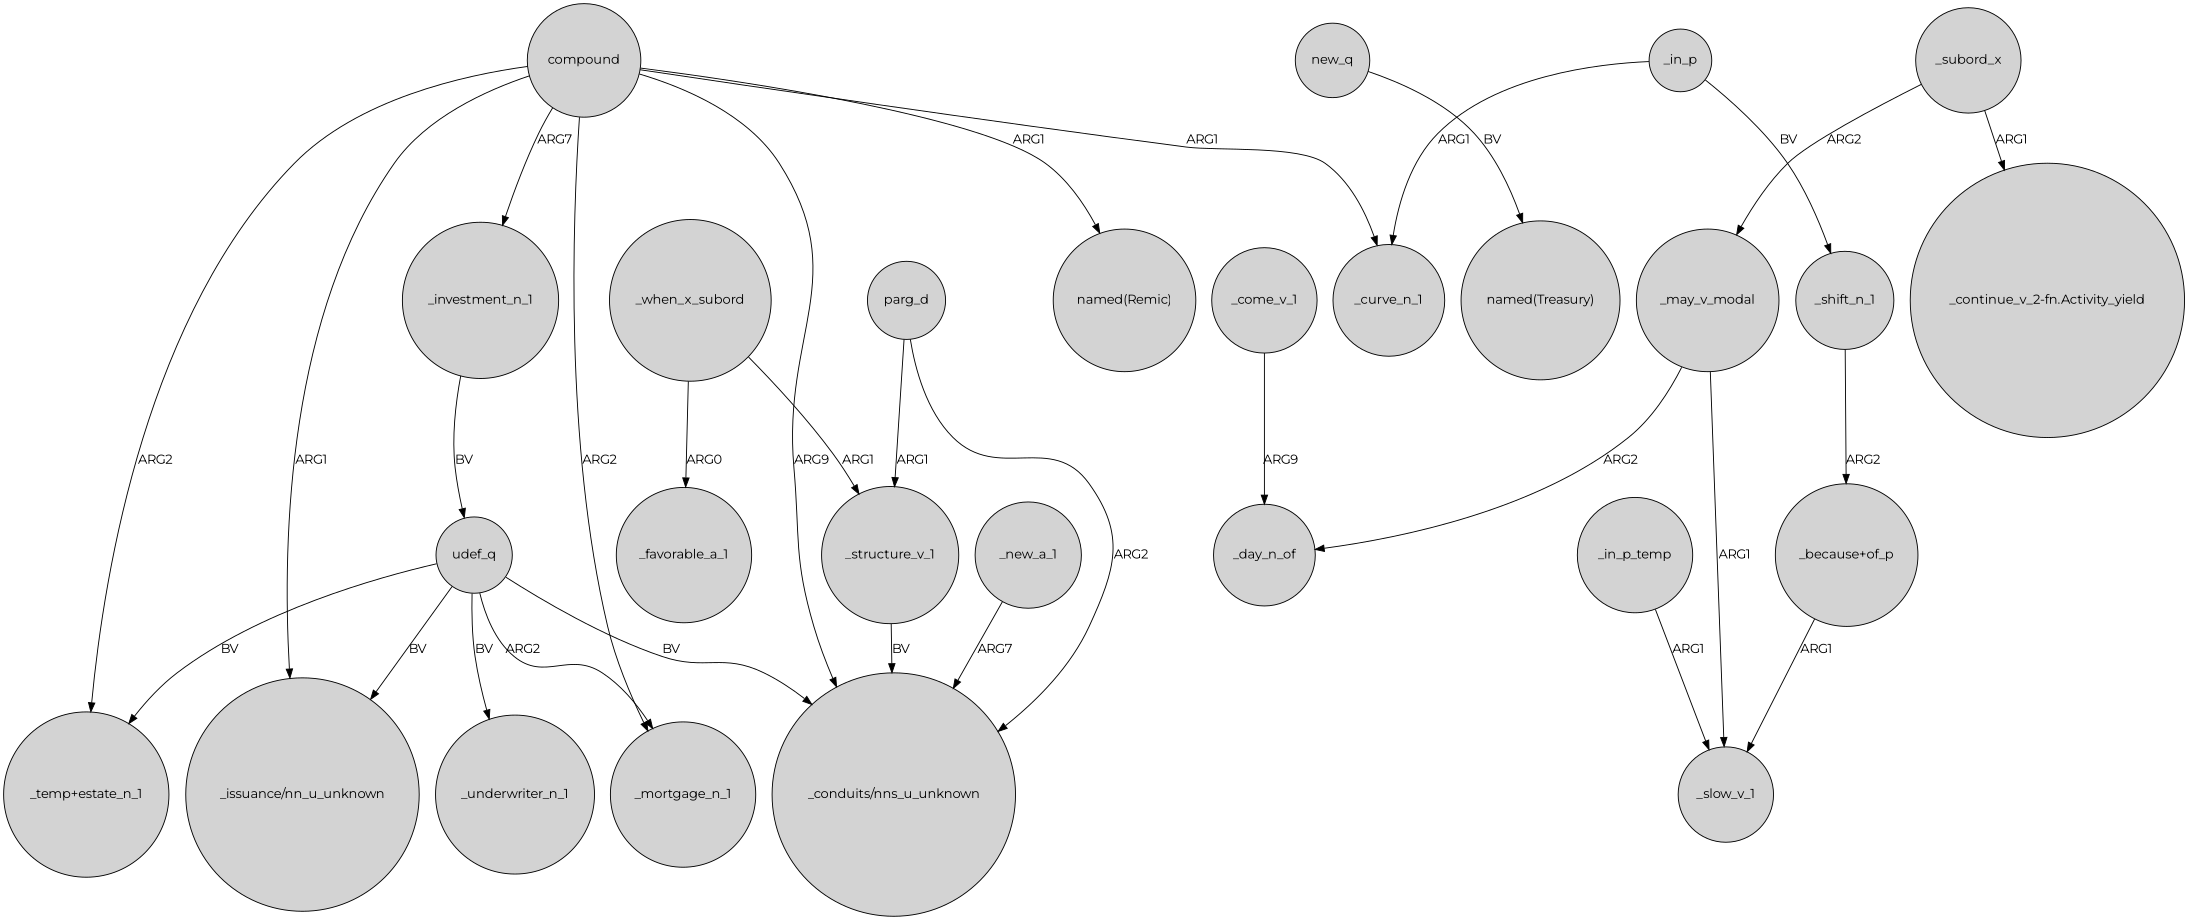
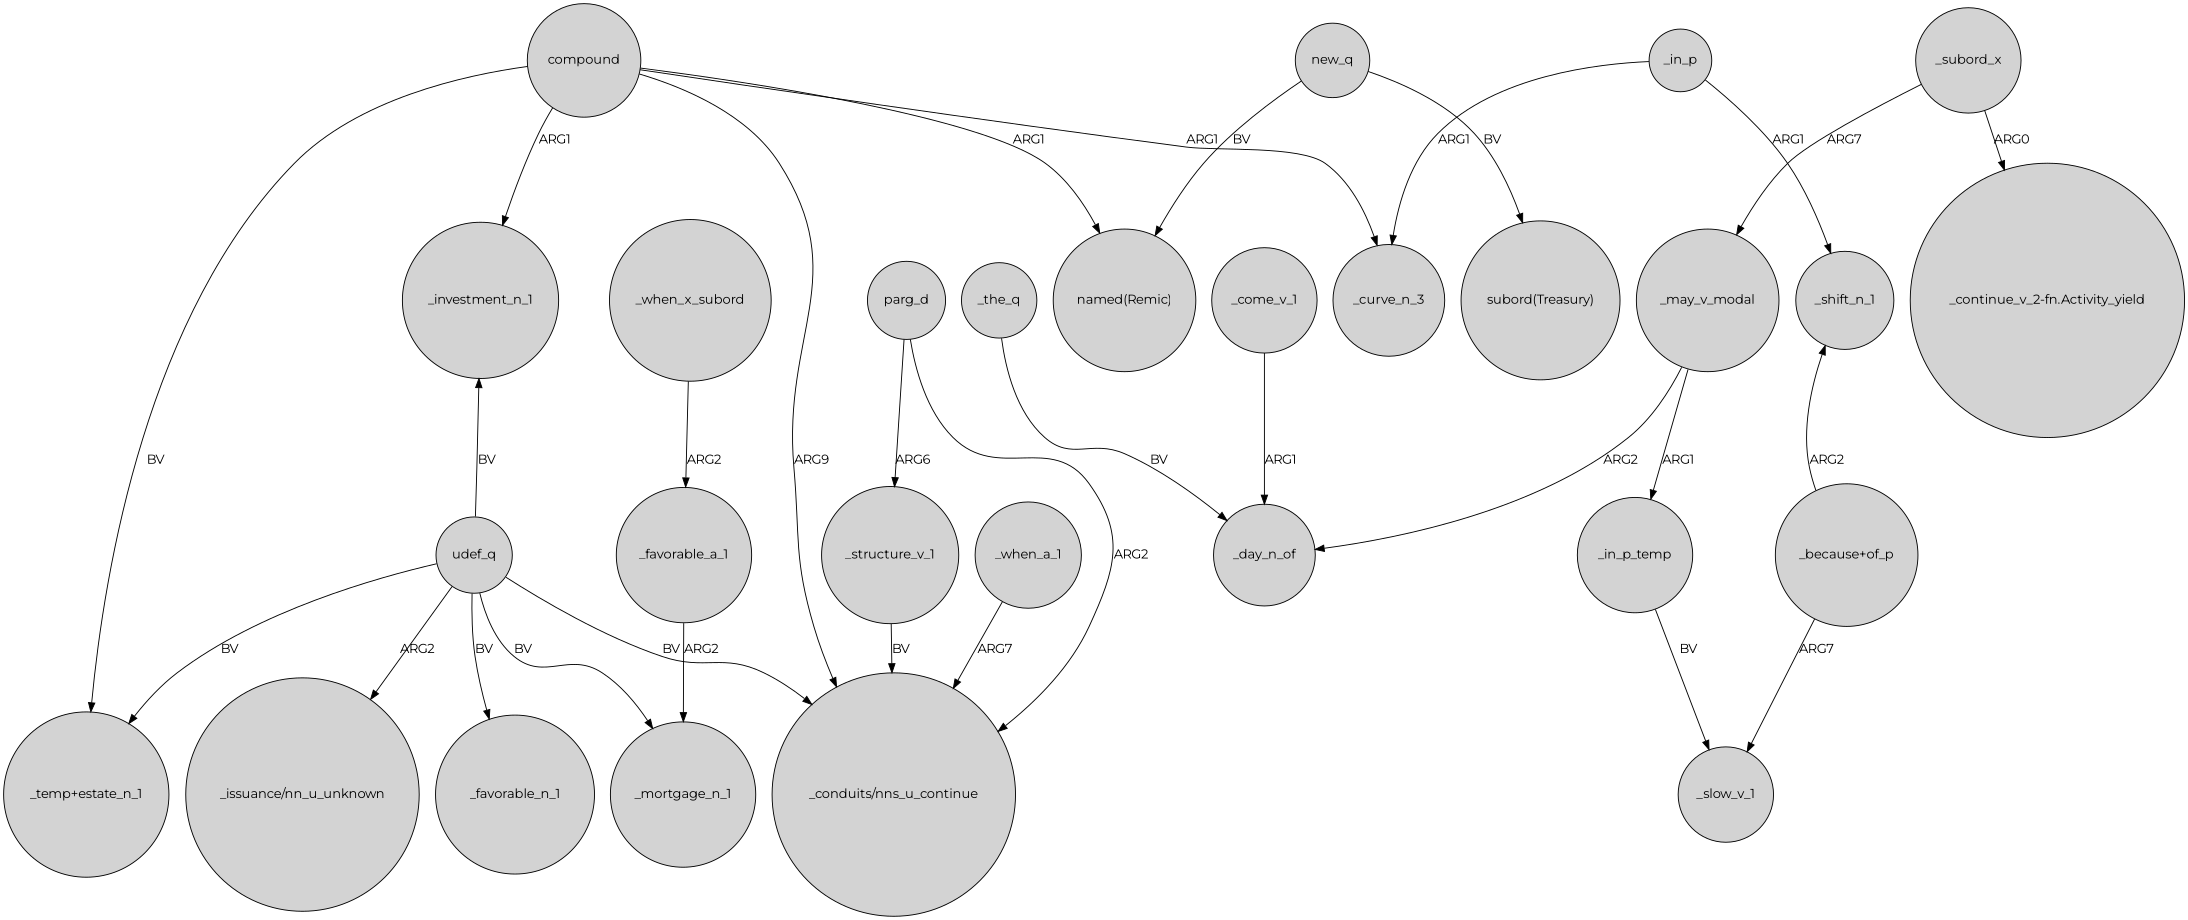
(555, 140) -> (555, 140)
(1789, 140) -> (1789, 140)
(1844, 140) -> (1844, 140)
(2012, 140) -> (2012, 140)
none -> (1225, 142)
none -> (999, 300)
(1389, 300) -> (1389, 300)
(1541, 300) -> (1541, 300)
(320, 327) -> none
(1846, 412) -> (1807, 422)
(805, 419) -> none
(579, 424) -> (684, 668)
(454, 442) -> (477, 452)
(156, 461) -> (156, 461)
(704, 461) -> (704, 461)
(913, 461) -> (913, 461)
(1281, 461) -> (1281, 461)
(1028, 555) -> (1028, 555)
(1717, 555) -> (1671, 430)
(418, 650) -> (418, 650)
(523, 650) -> (523, 650)
(1689, 650) -> (1689, 650)
(1817, 650) -> (1817, 650)
(515, 795) -> (515, 795)
(894, 795) -> (894, 795)
